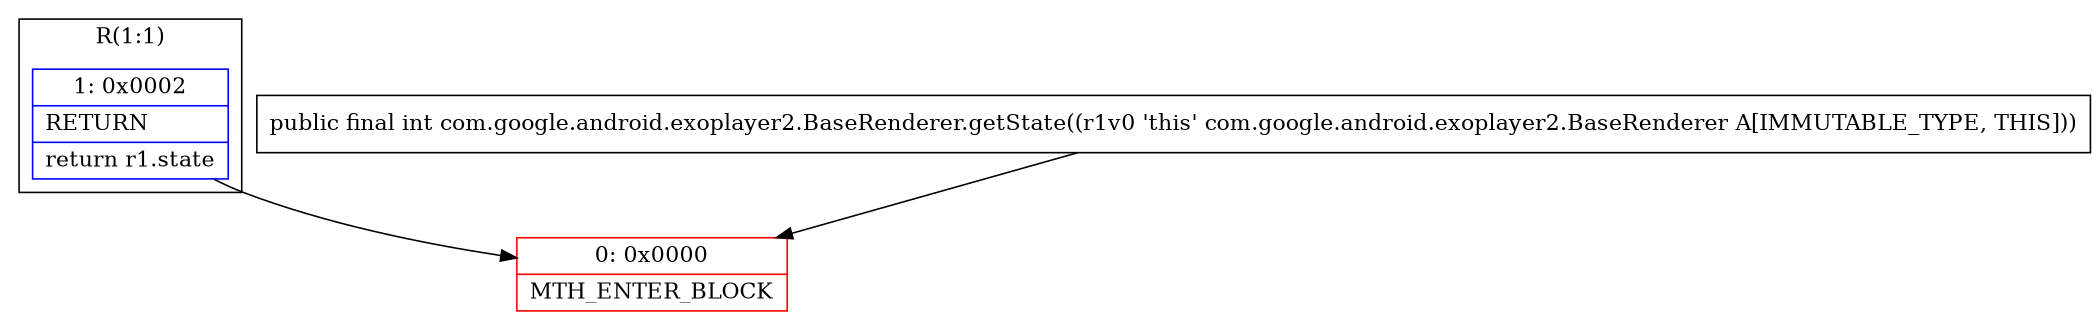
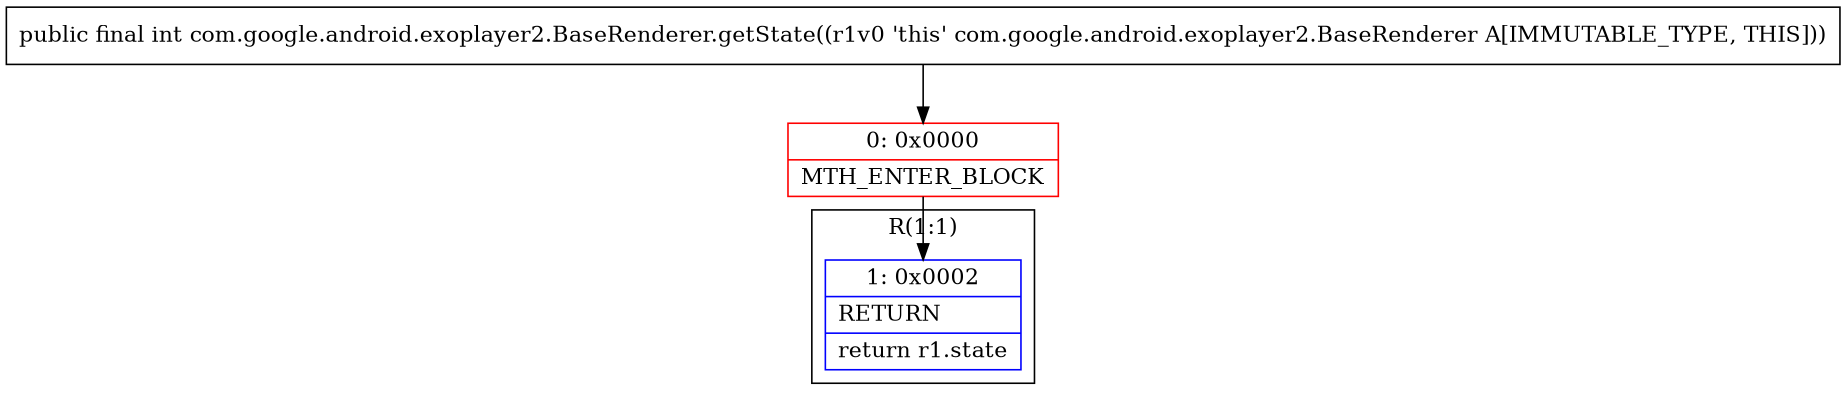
(355, 227) -> (923, 220)
